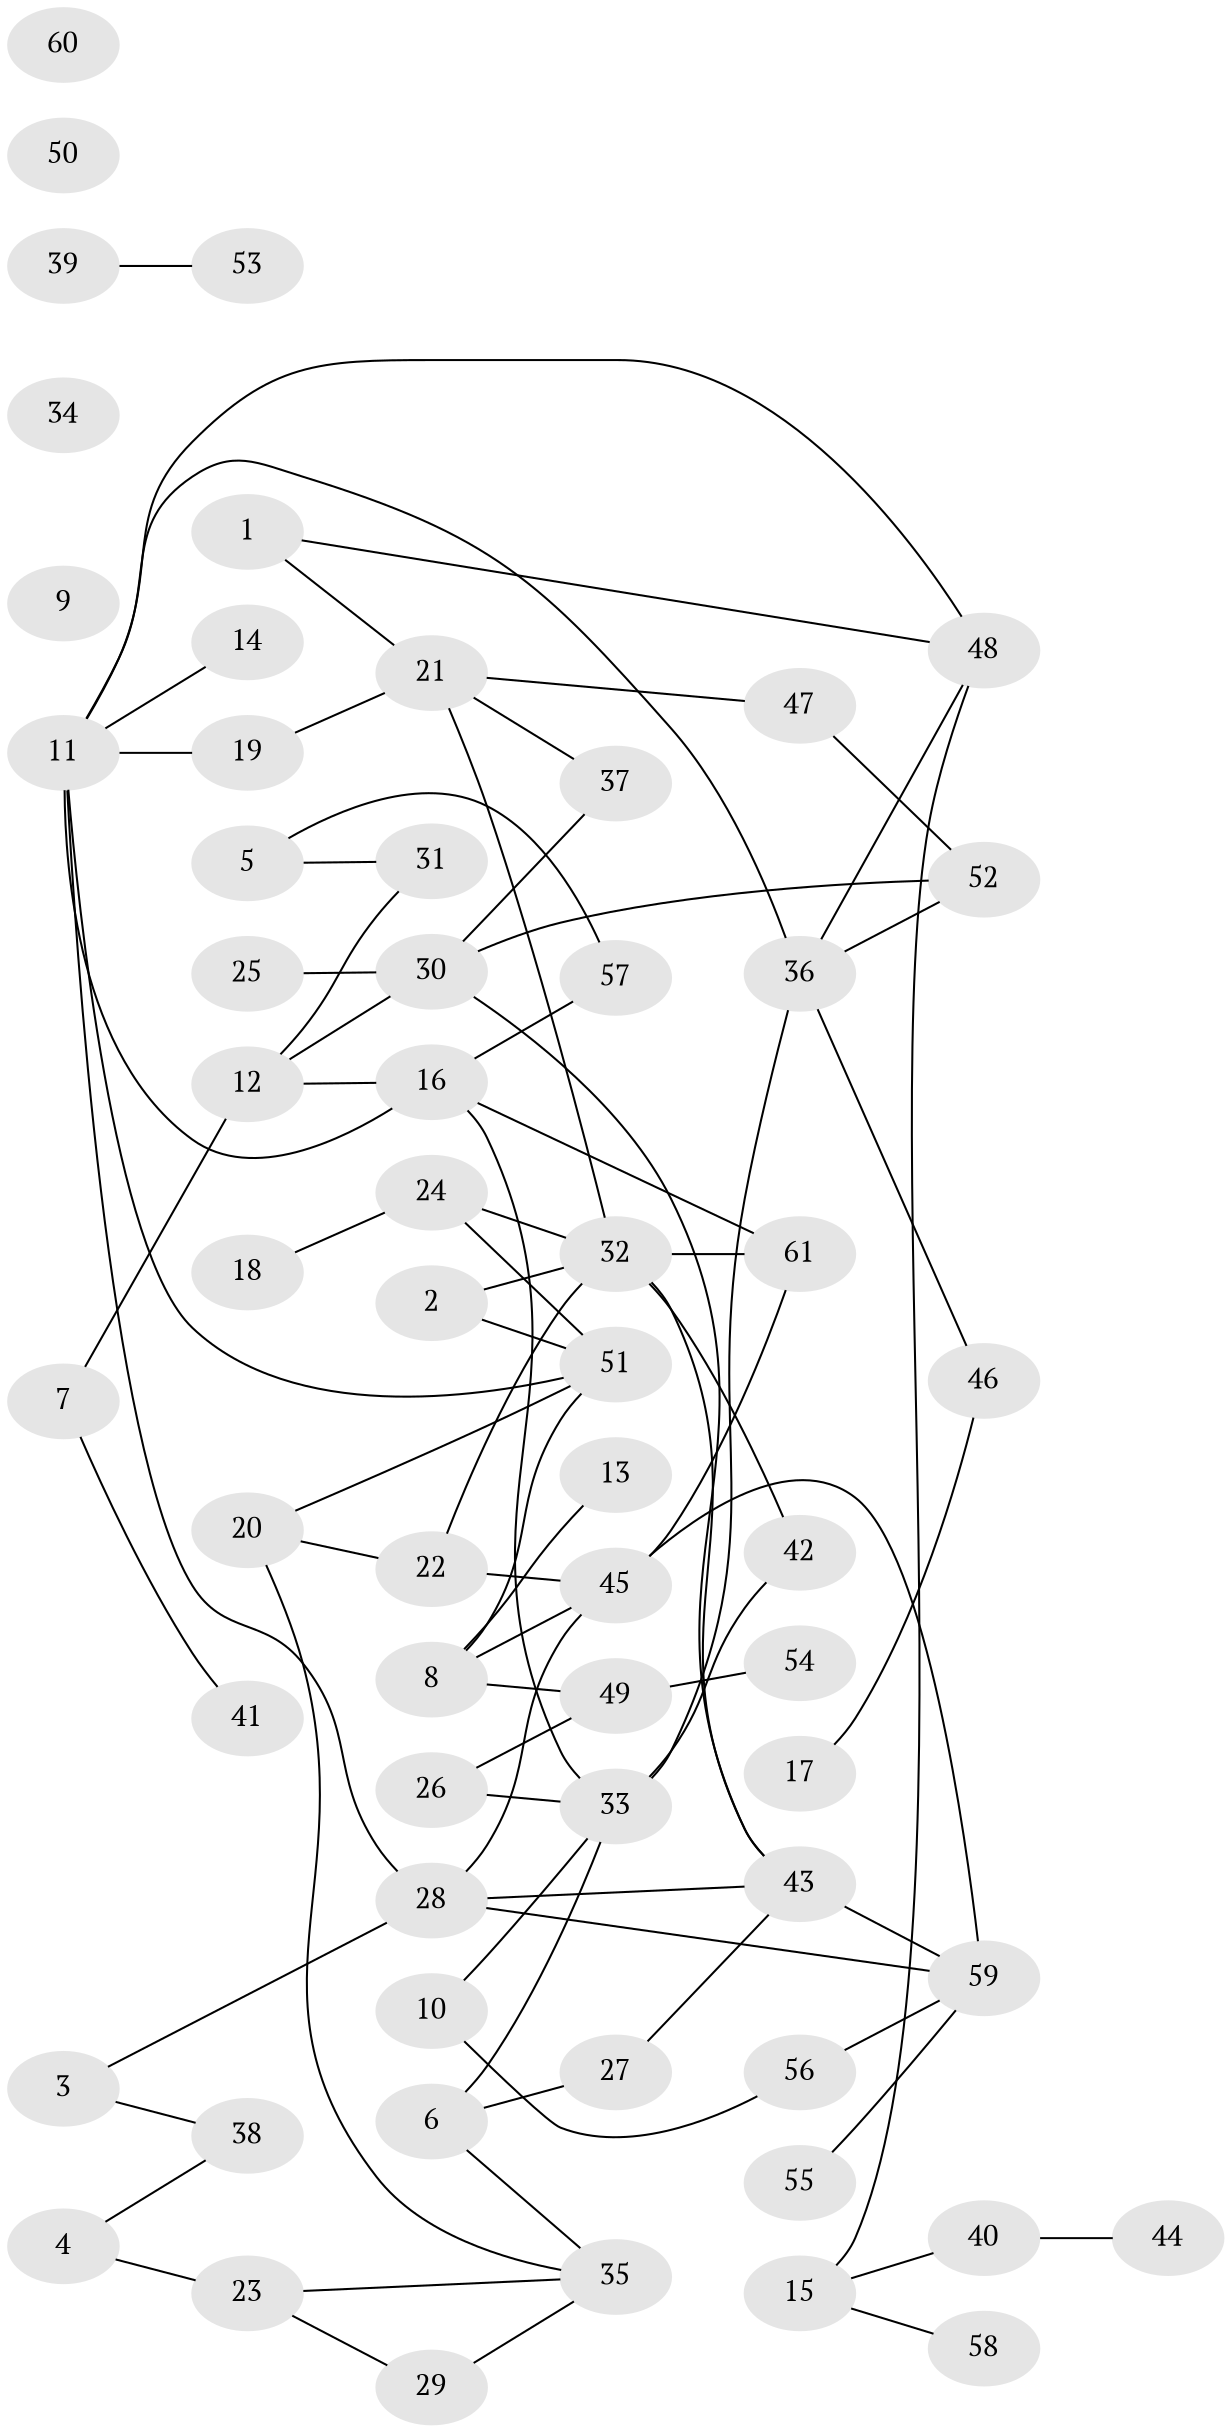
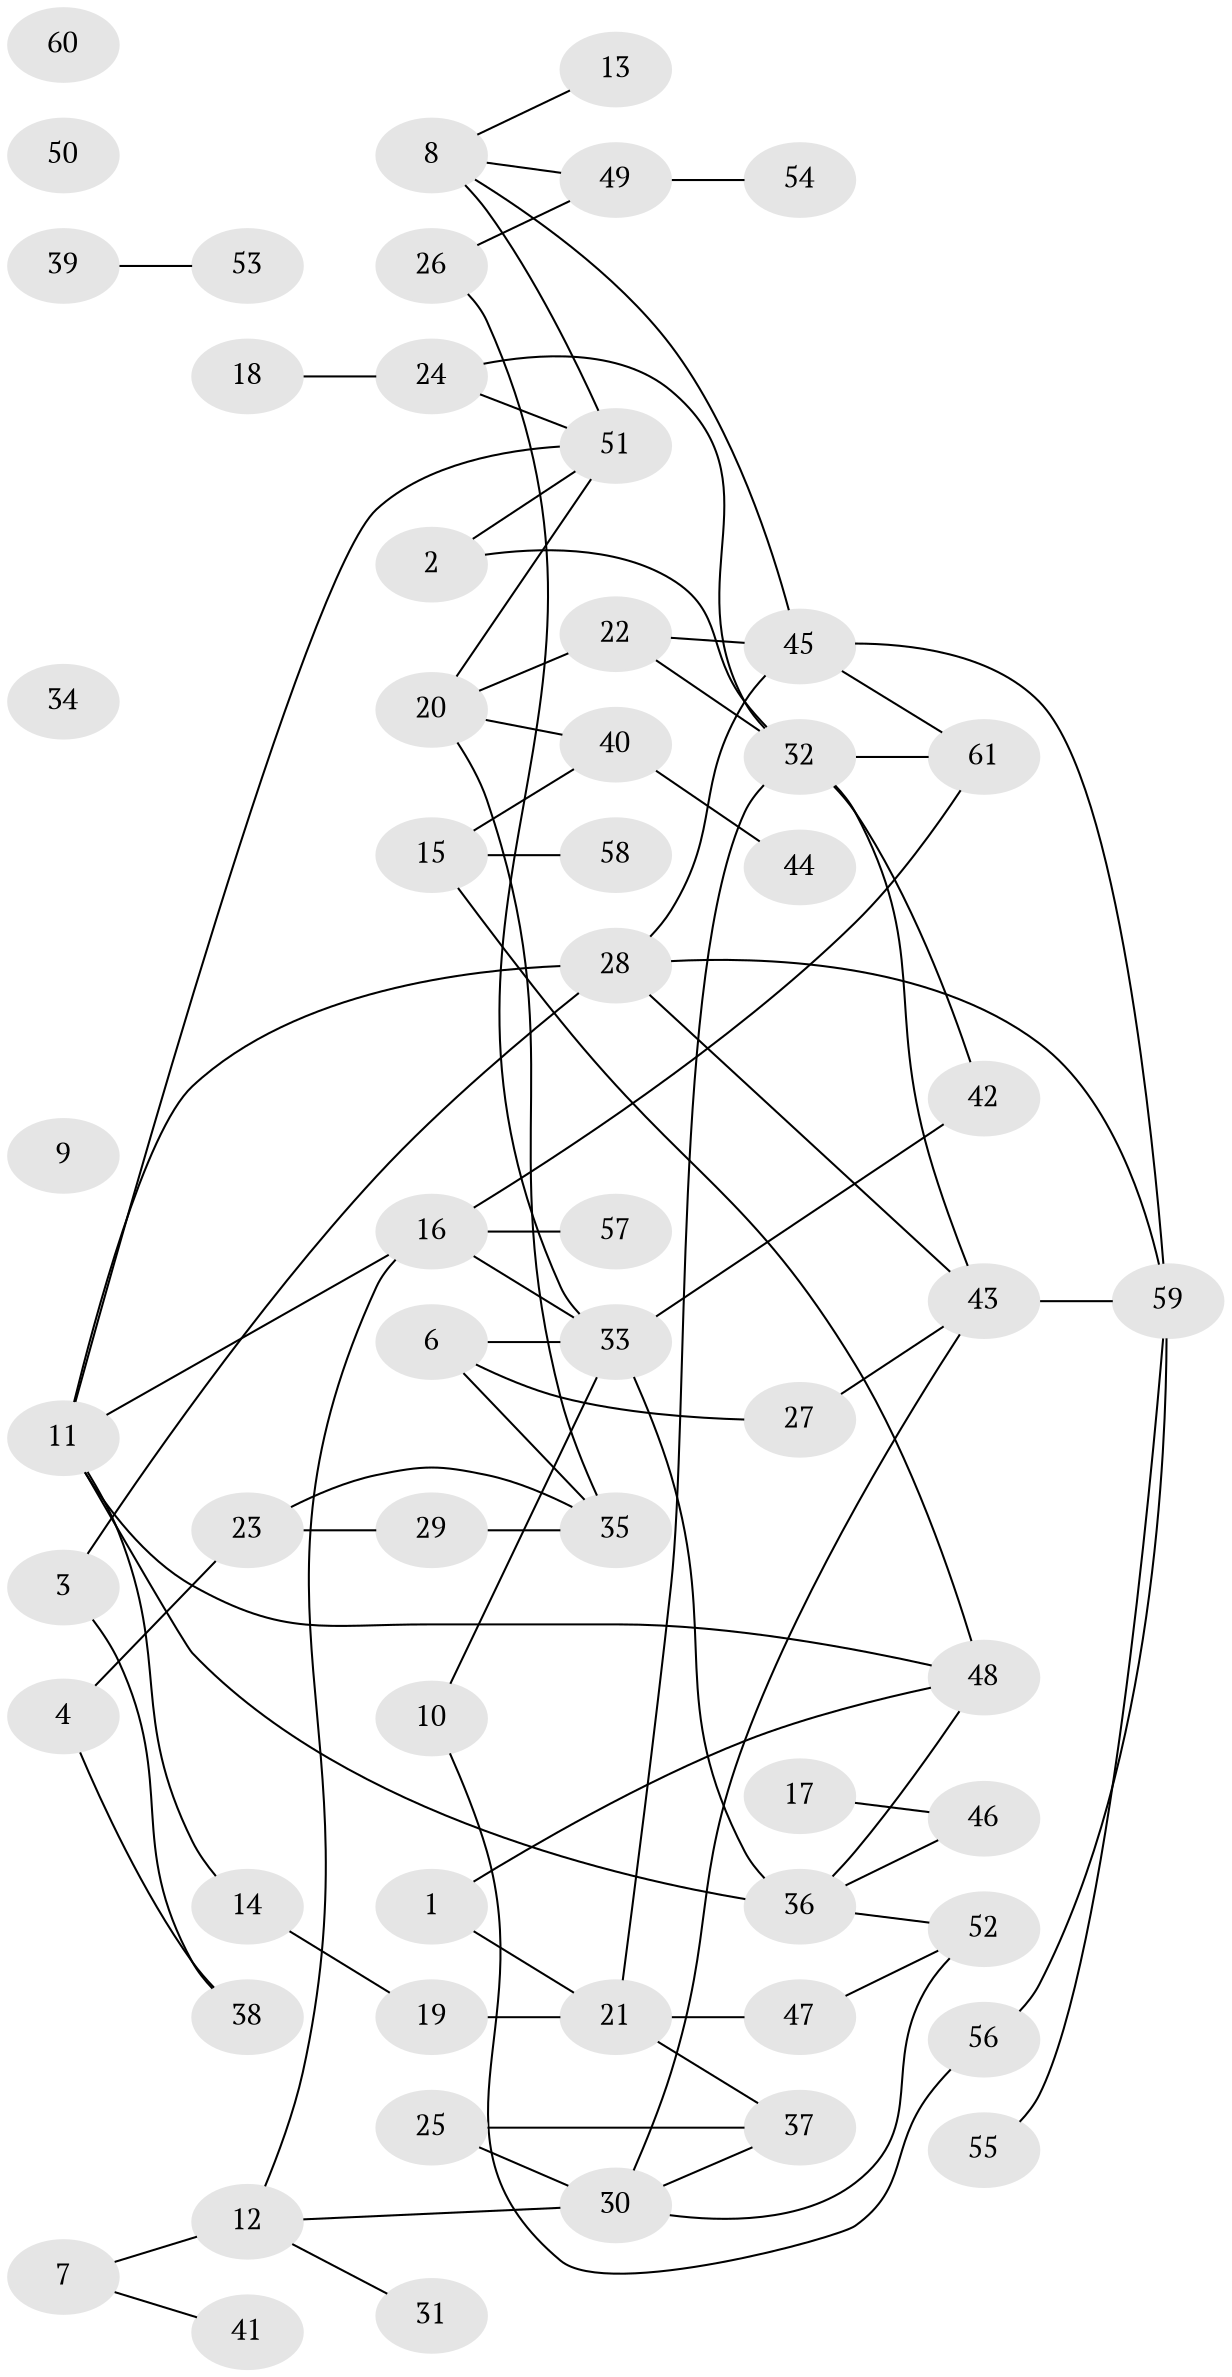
none -> (522, 727)
(156, 753) -> (340, 1962)
(248, 863) -> none
none -> (616, 2128)
